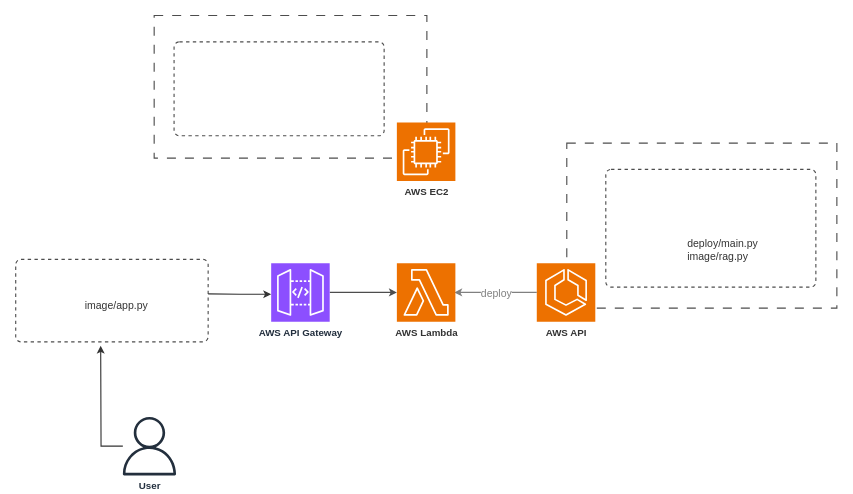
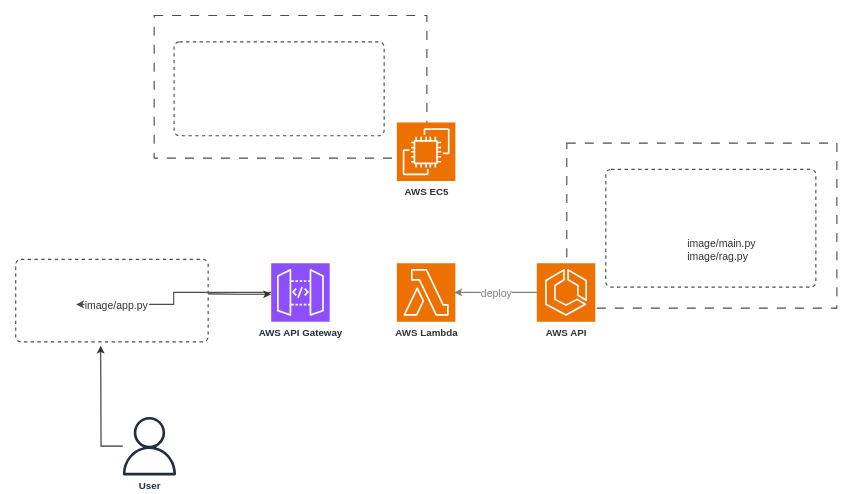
(427, 192) -> (427, 192)
(724, 244) -> (721, 244)
(360, 292) -> (203, 292)
